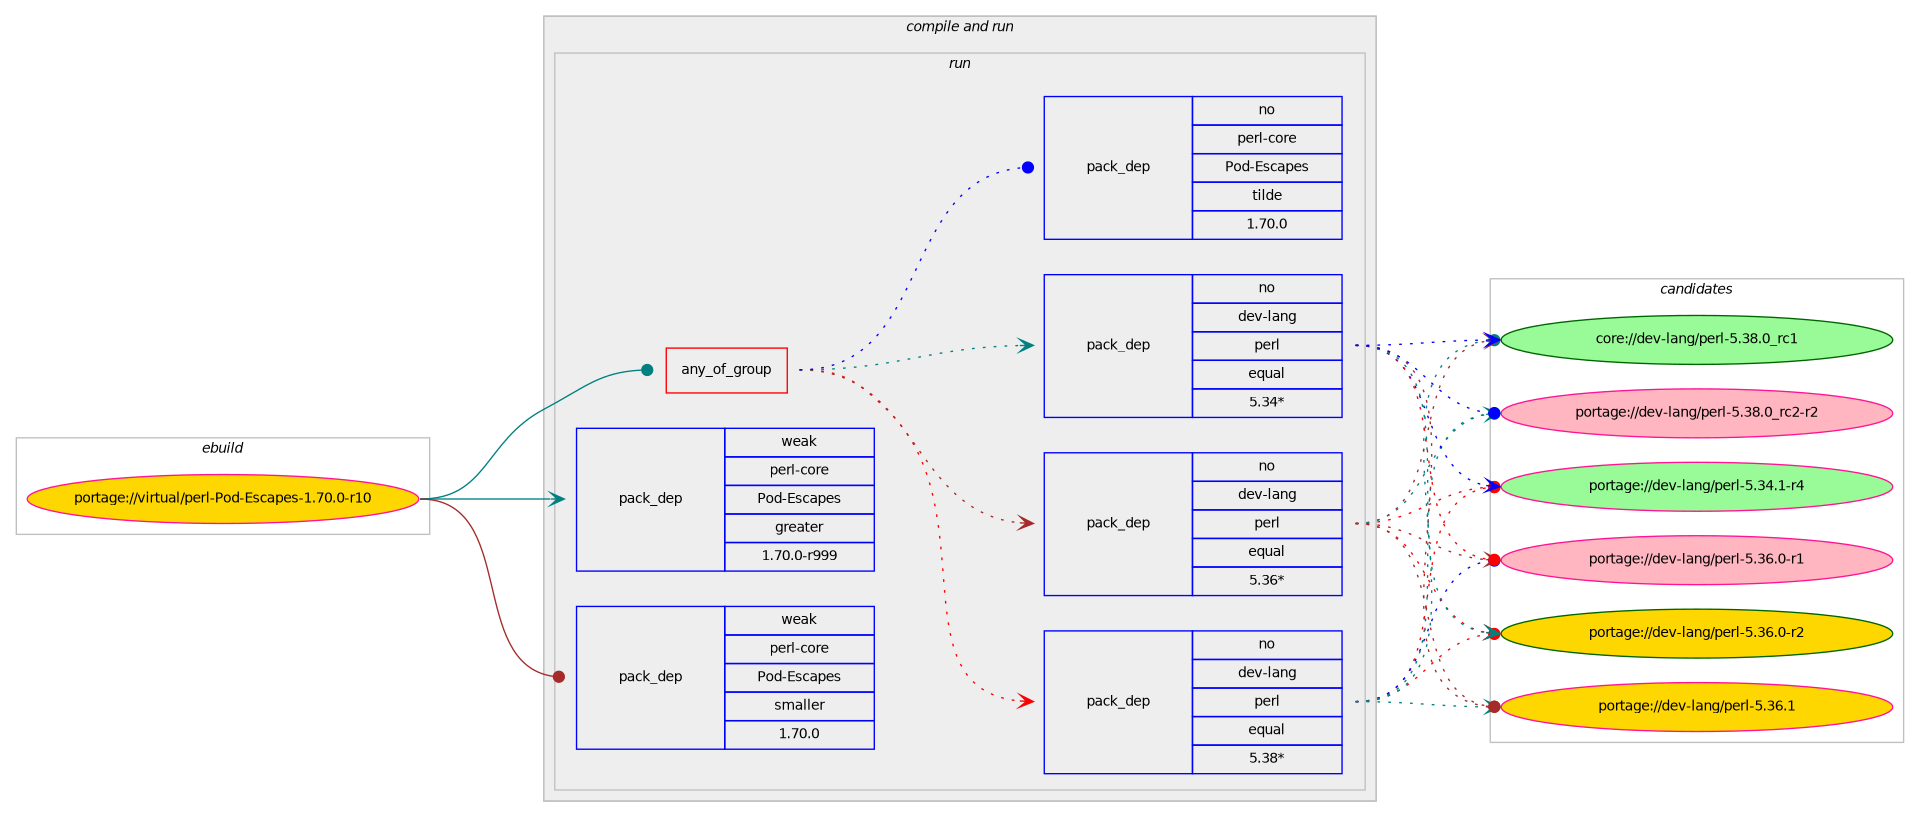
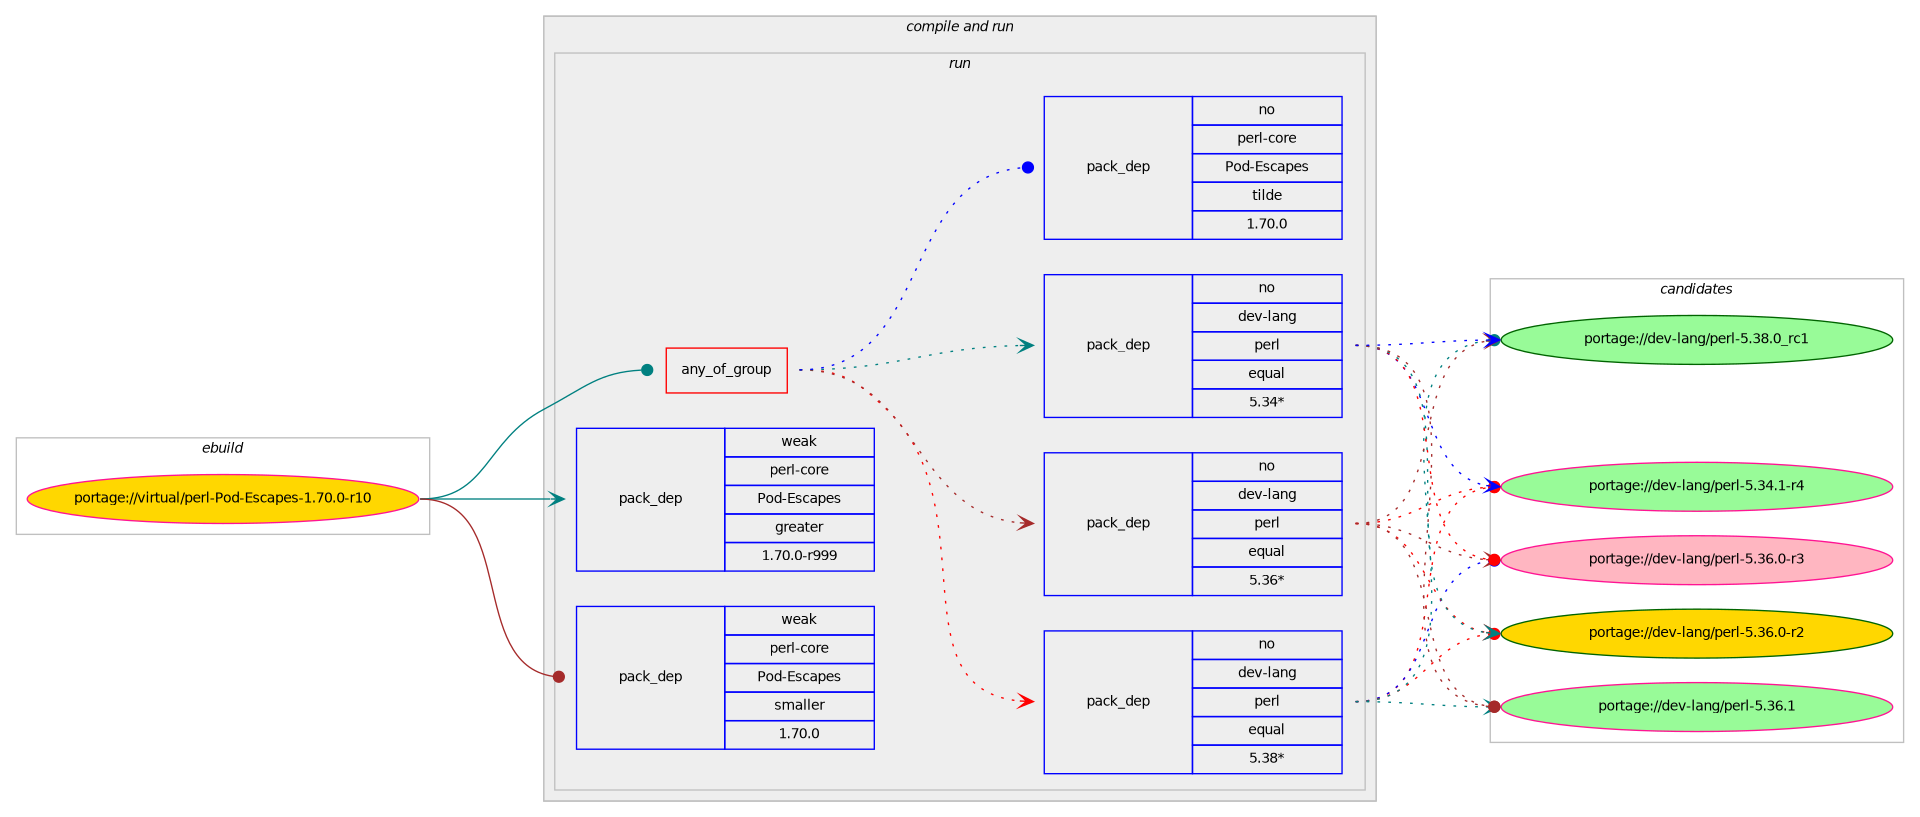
(1697, 340) -> (1697, 340)
(1697, 413) -> none
(1697, 560) -> (1697, 560)
(1697, 707) -> (1697, 707)
